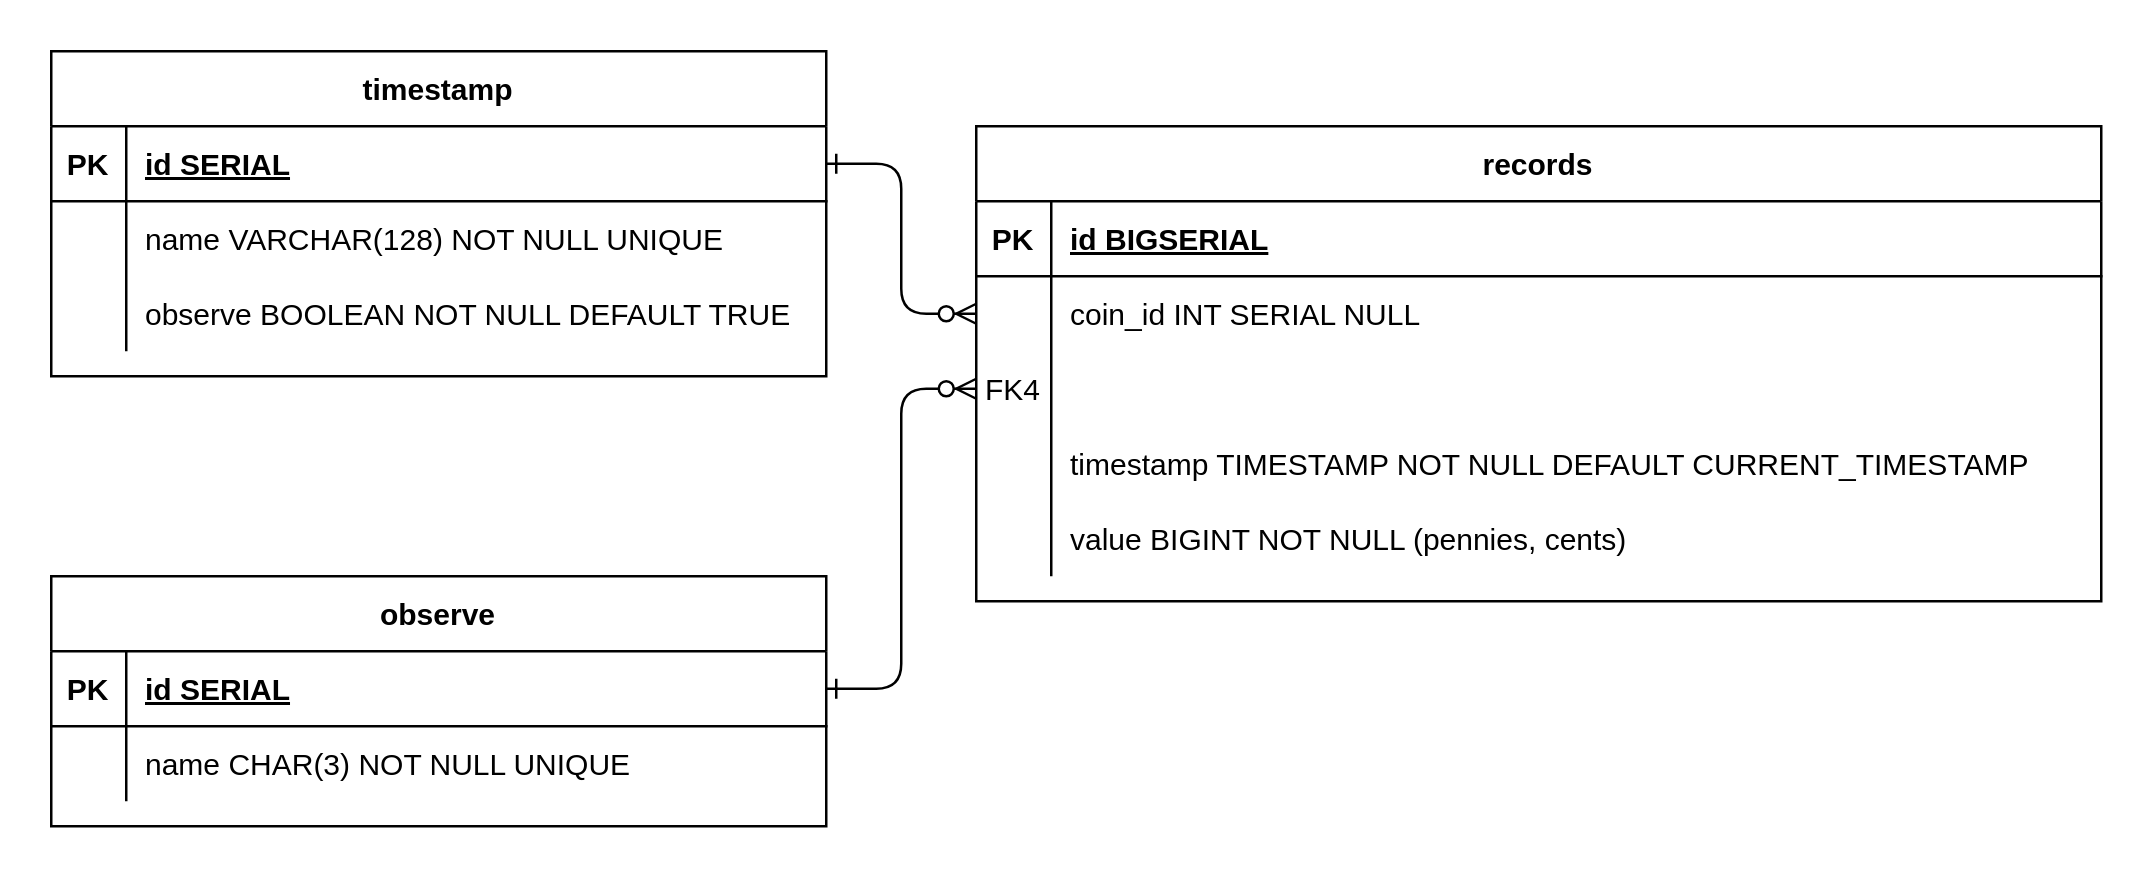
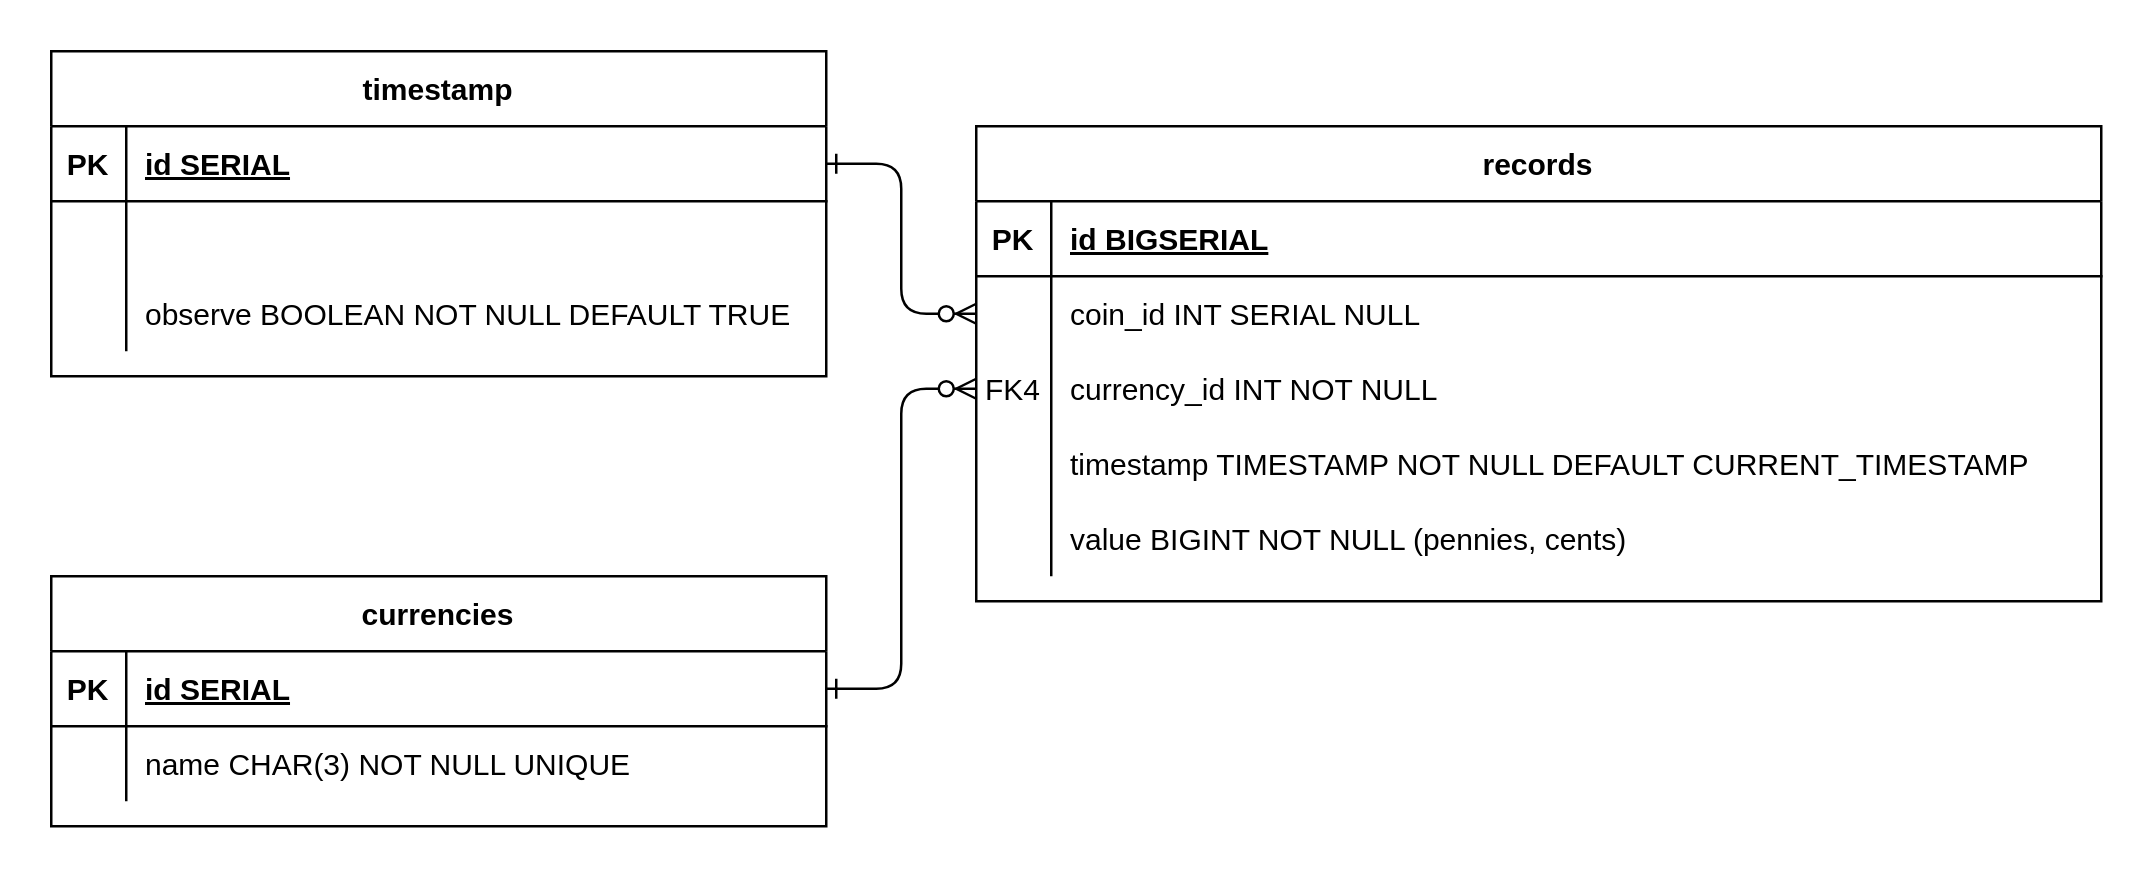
(476, 239) -> none
none -> (1576, 389)
(438, 615) -> (438, 615)
